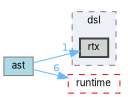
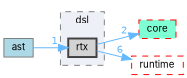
none -> (157, 29)
(46, 73) -> (111, 54)
